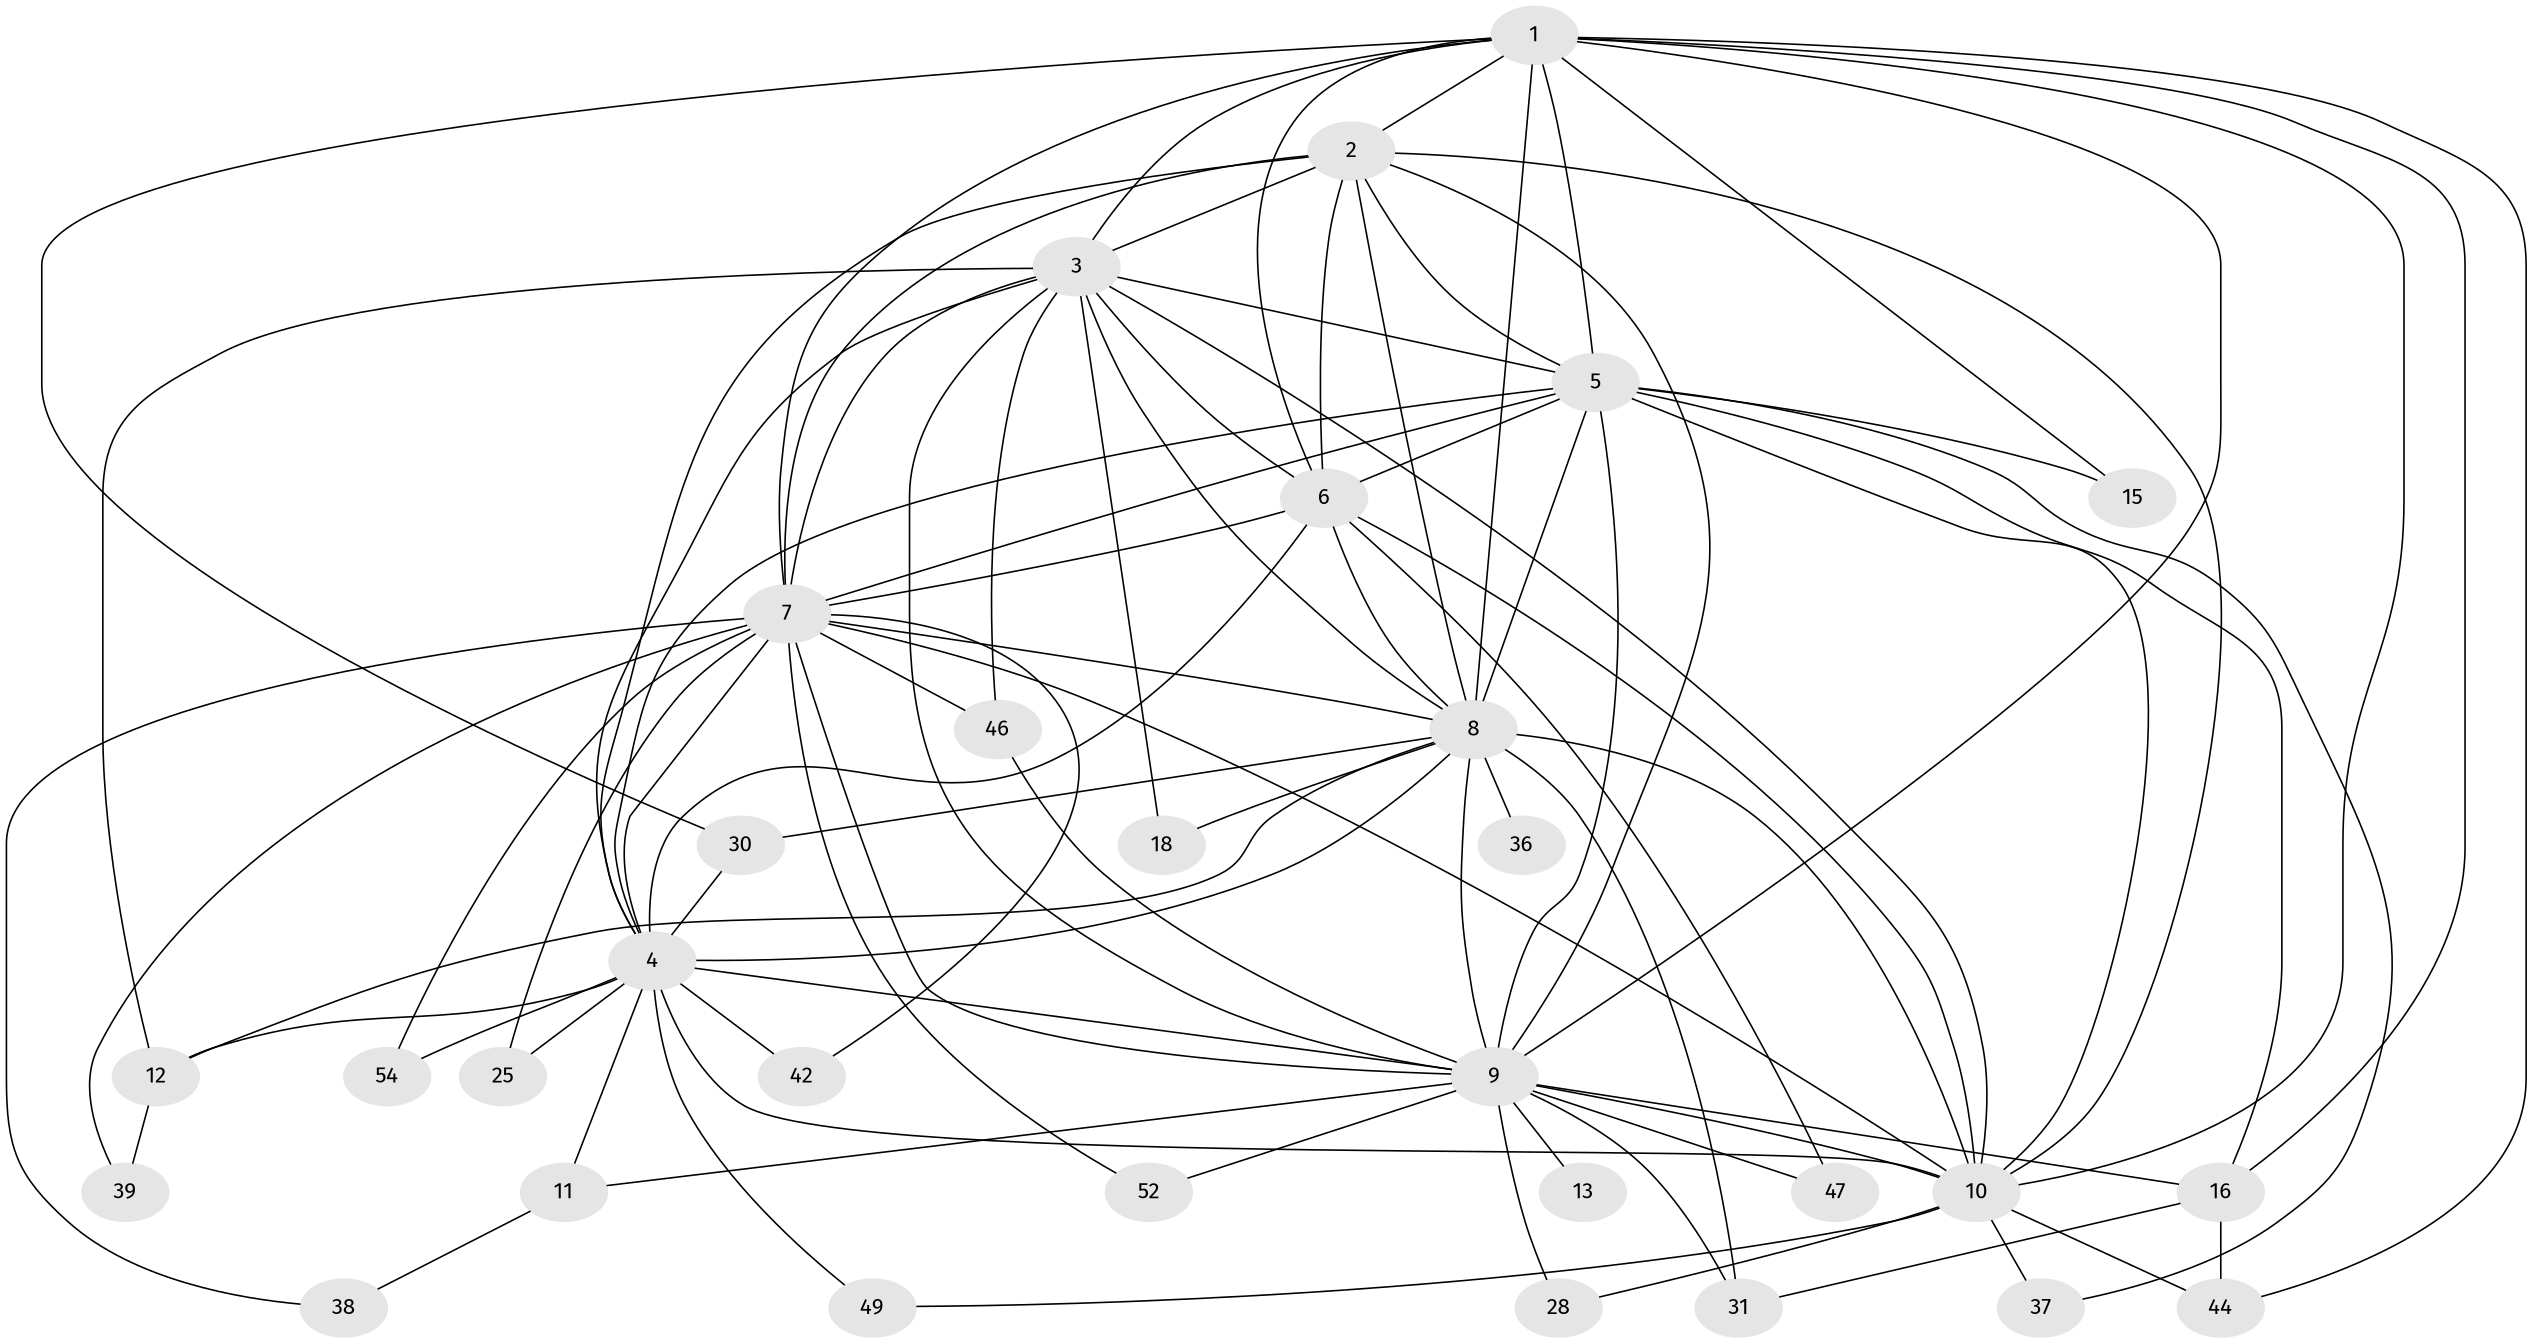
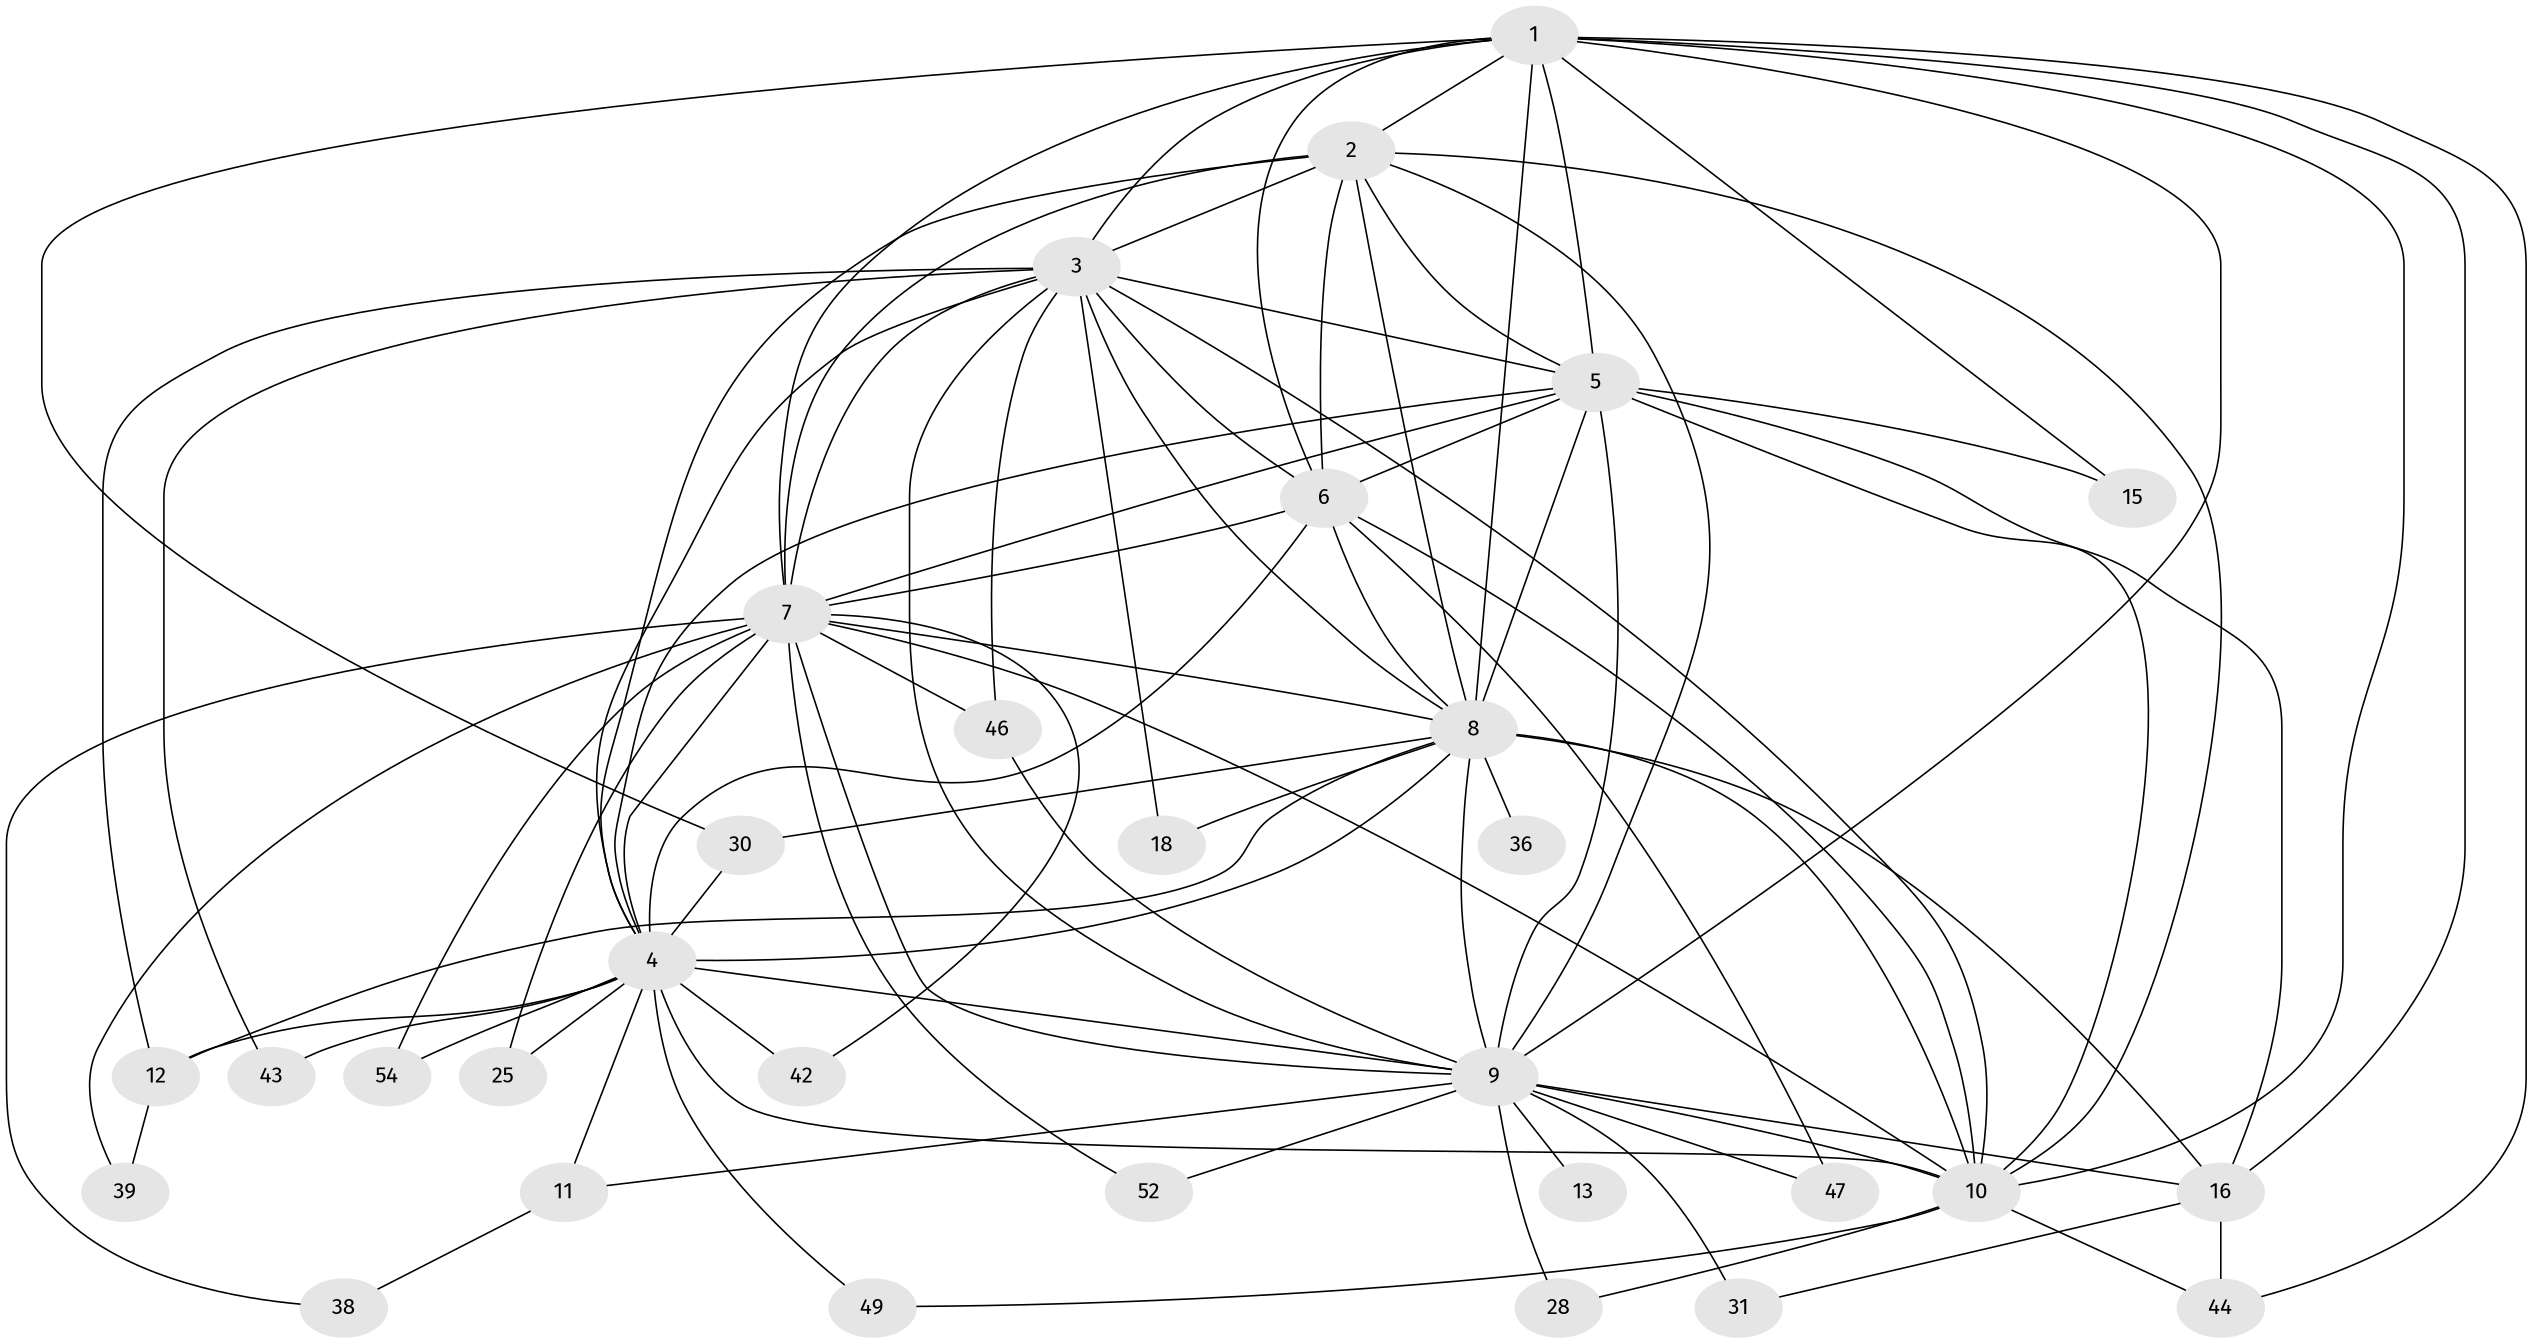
(1661, 978) -> (1935, 903)
none -> (272, 1077)
(2041, 1308) -> none
